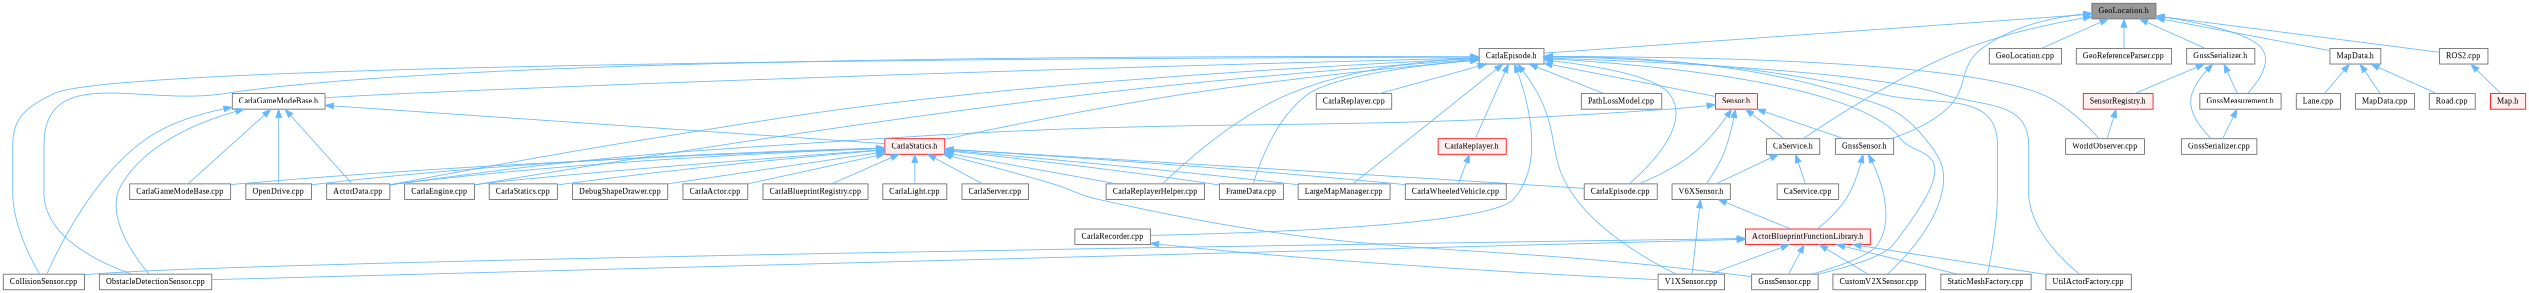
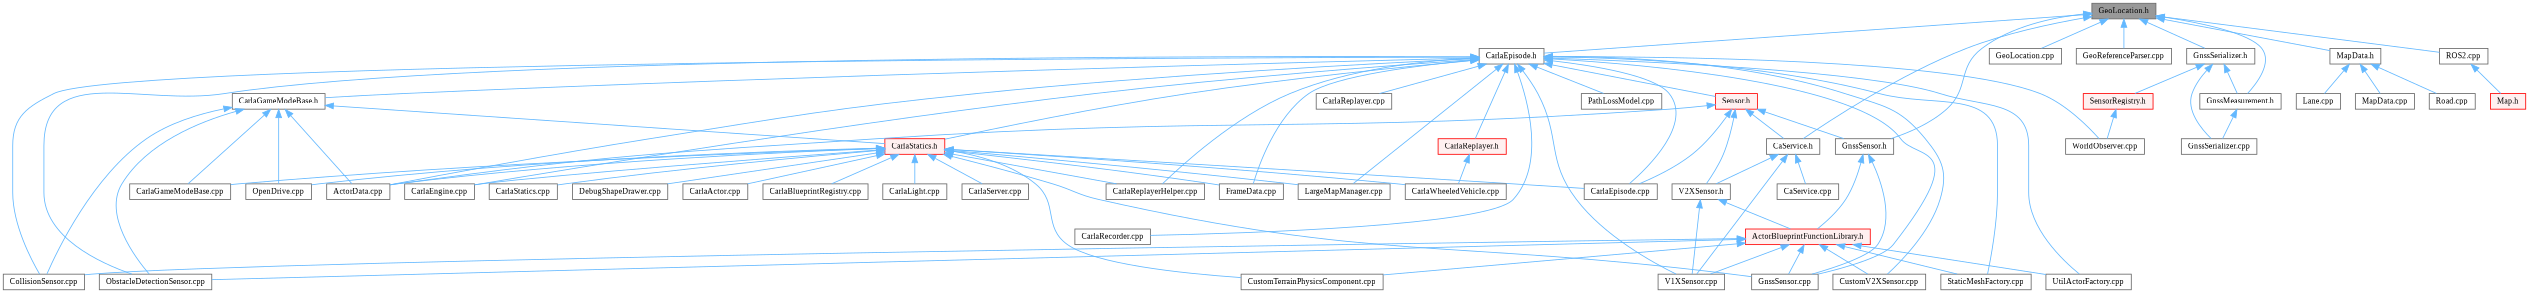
(1701, 192) -> (1701, 192)
(1408, 265) -> (1740, 218)
none -> (1312, 282)
